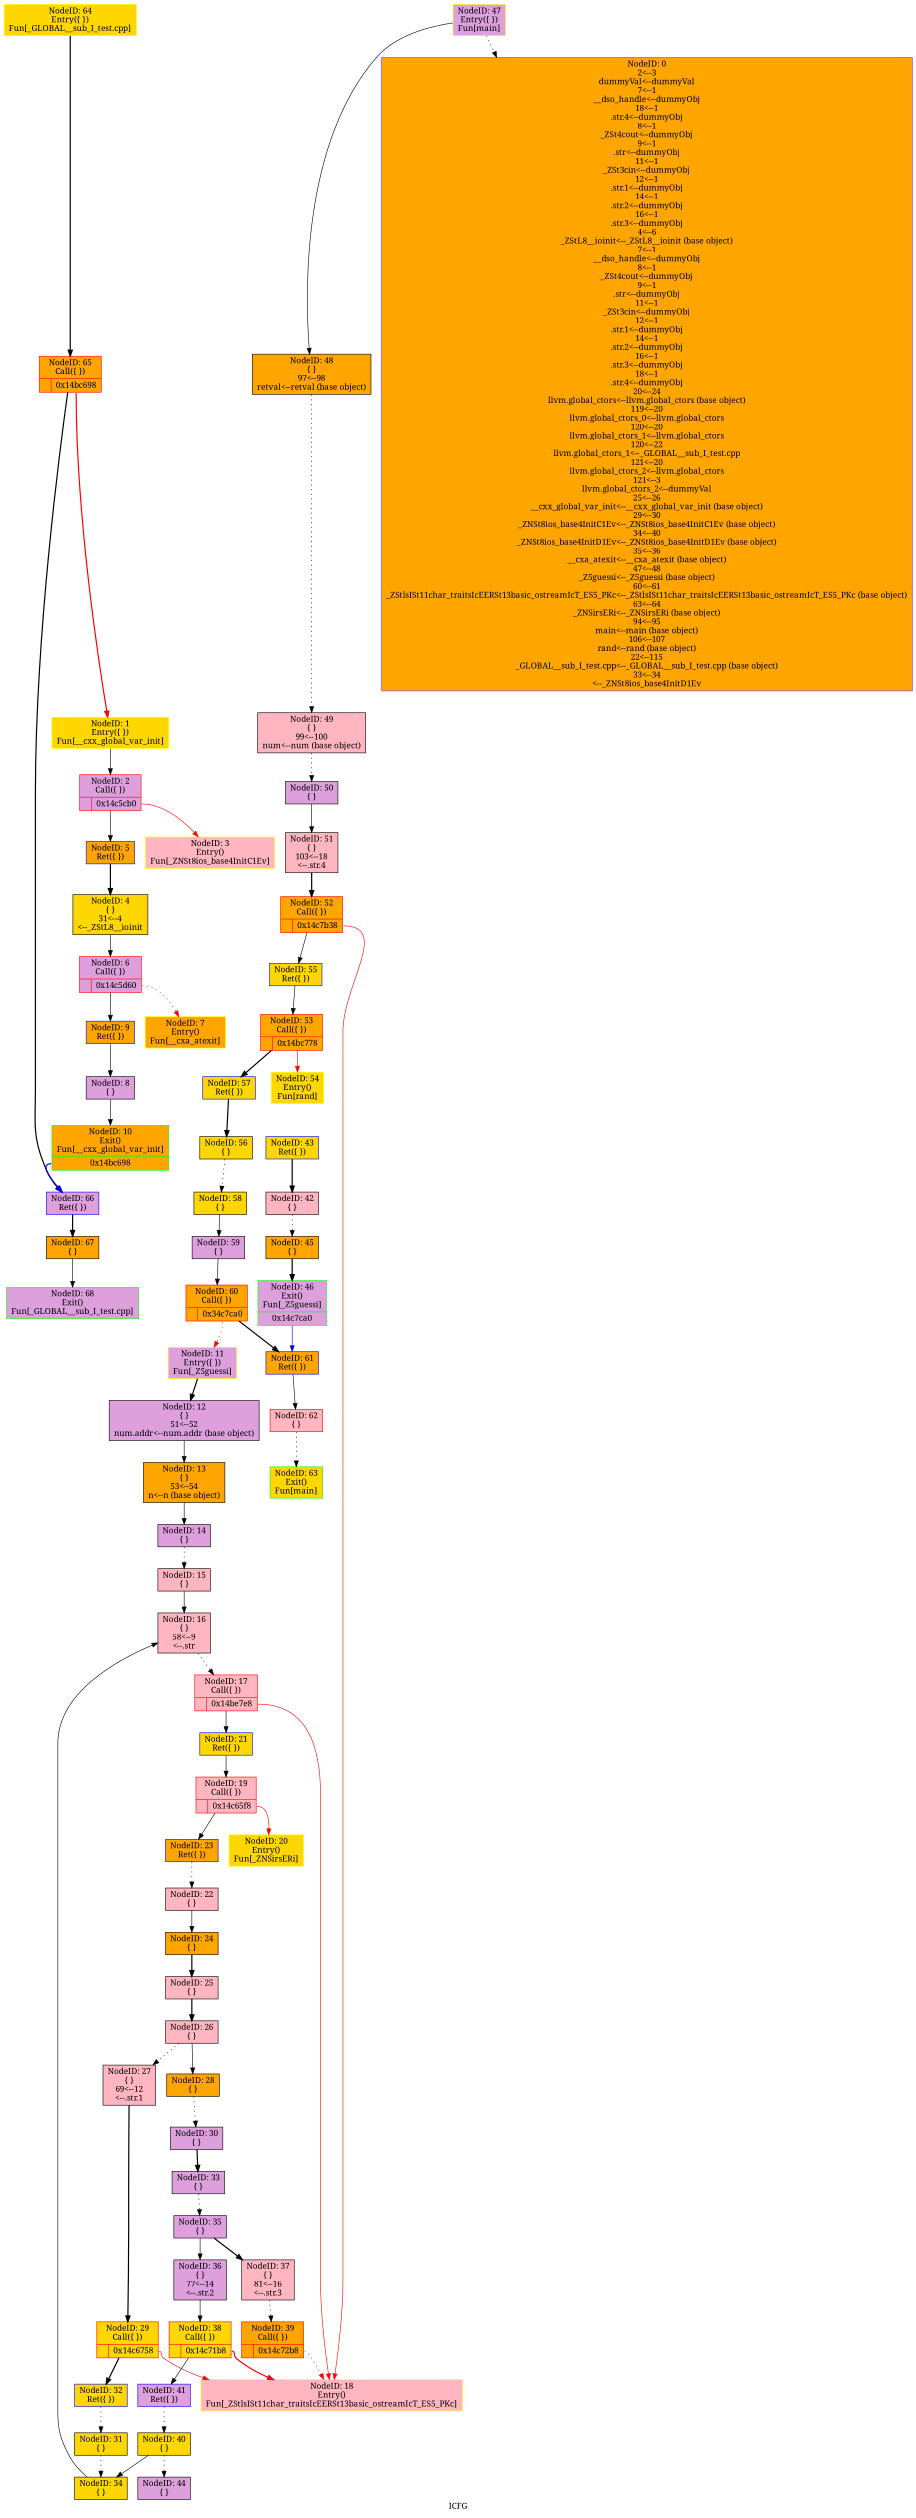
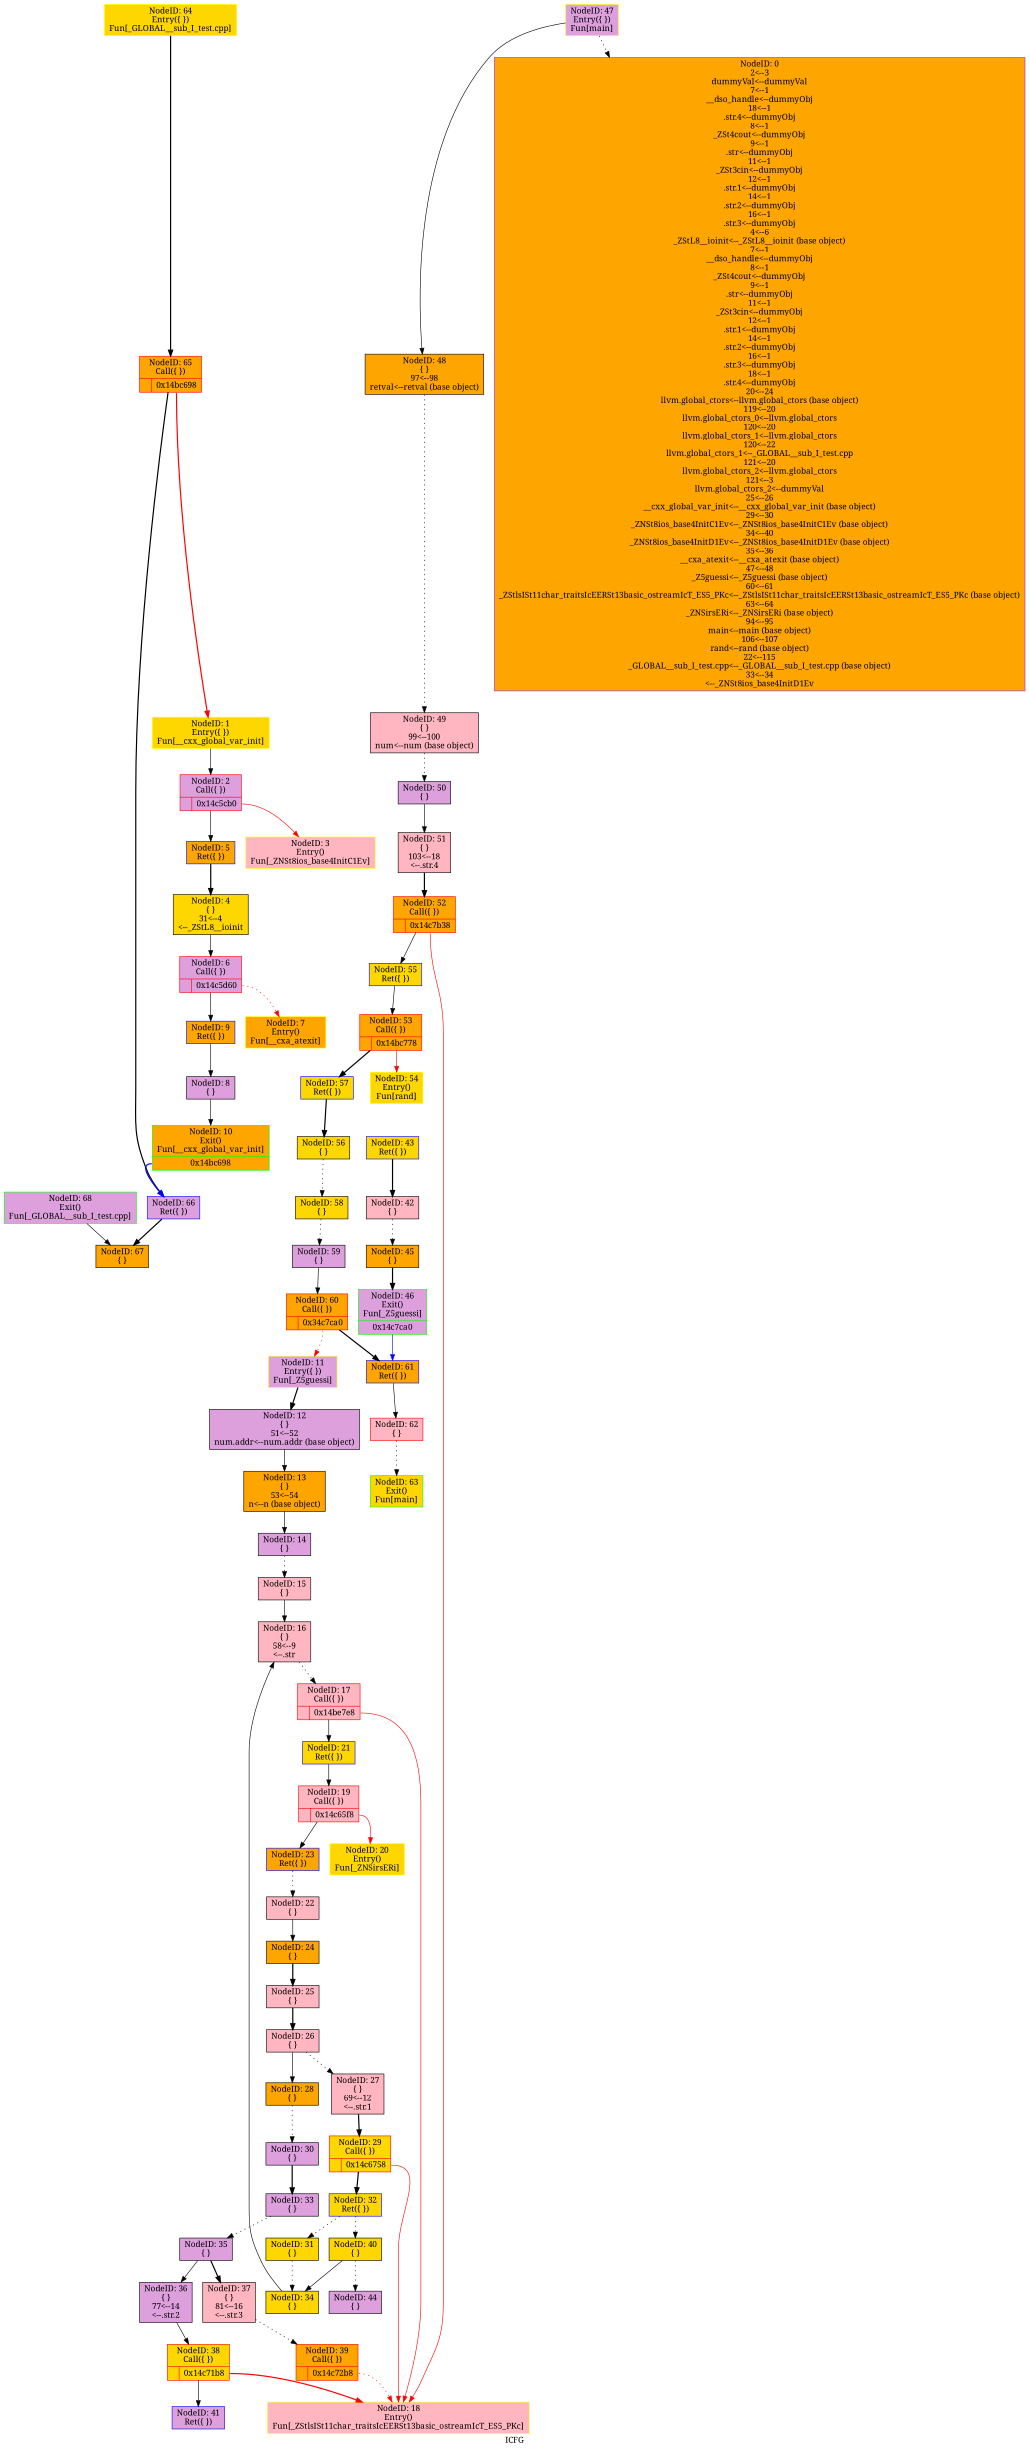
(219, 1222) -> (320, 1229)
(73, 1270) -> (96, 1232)
(164, 2417) -> (355, 2224)
